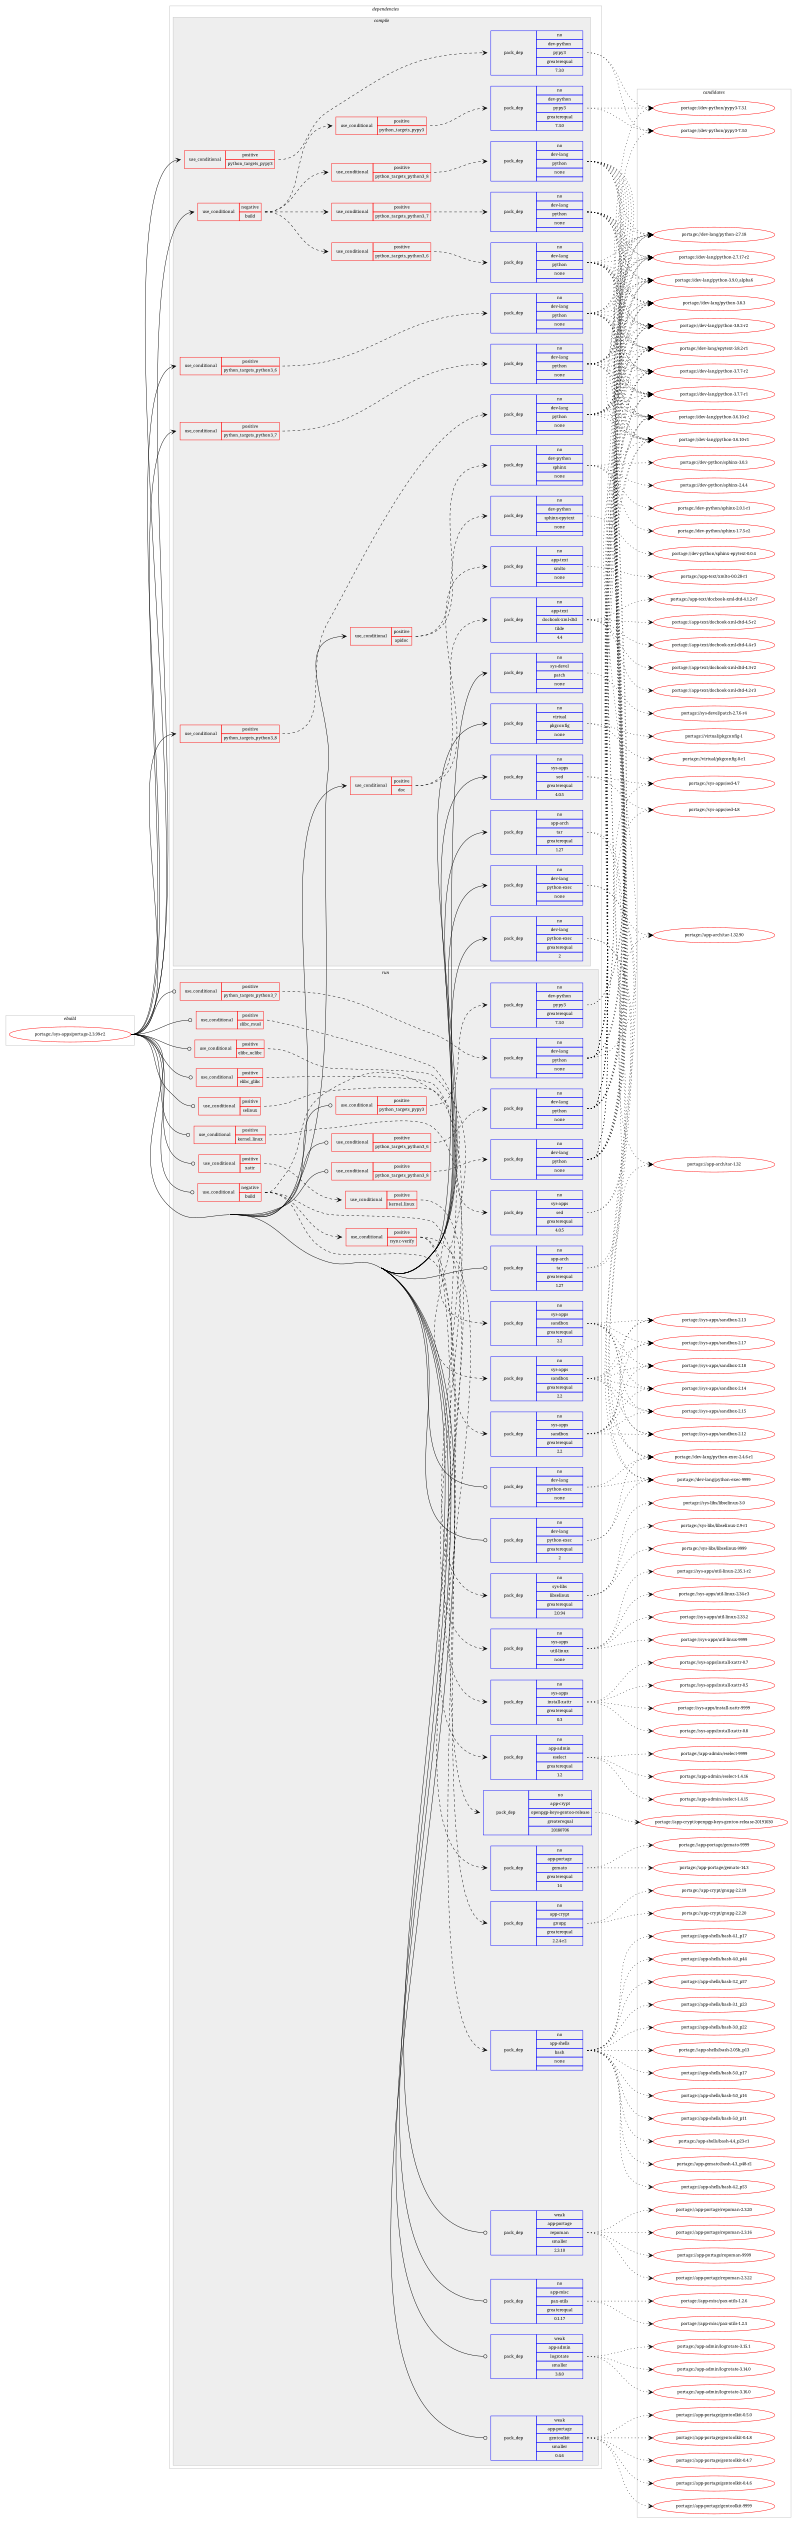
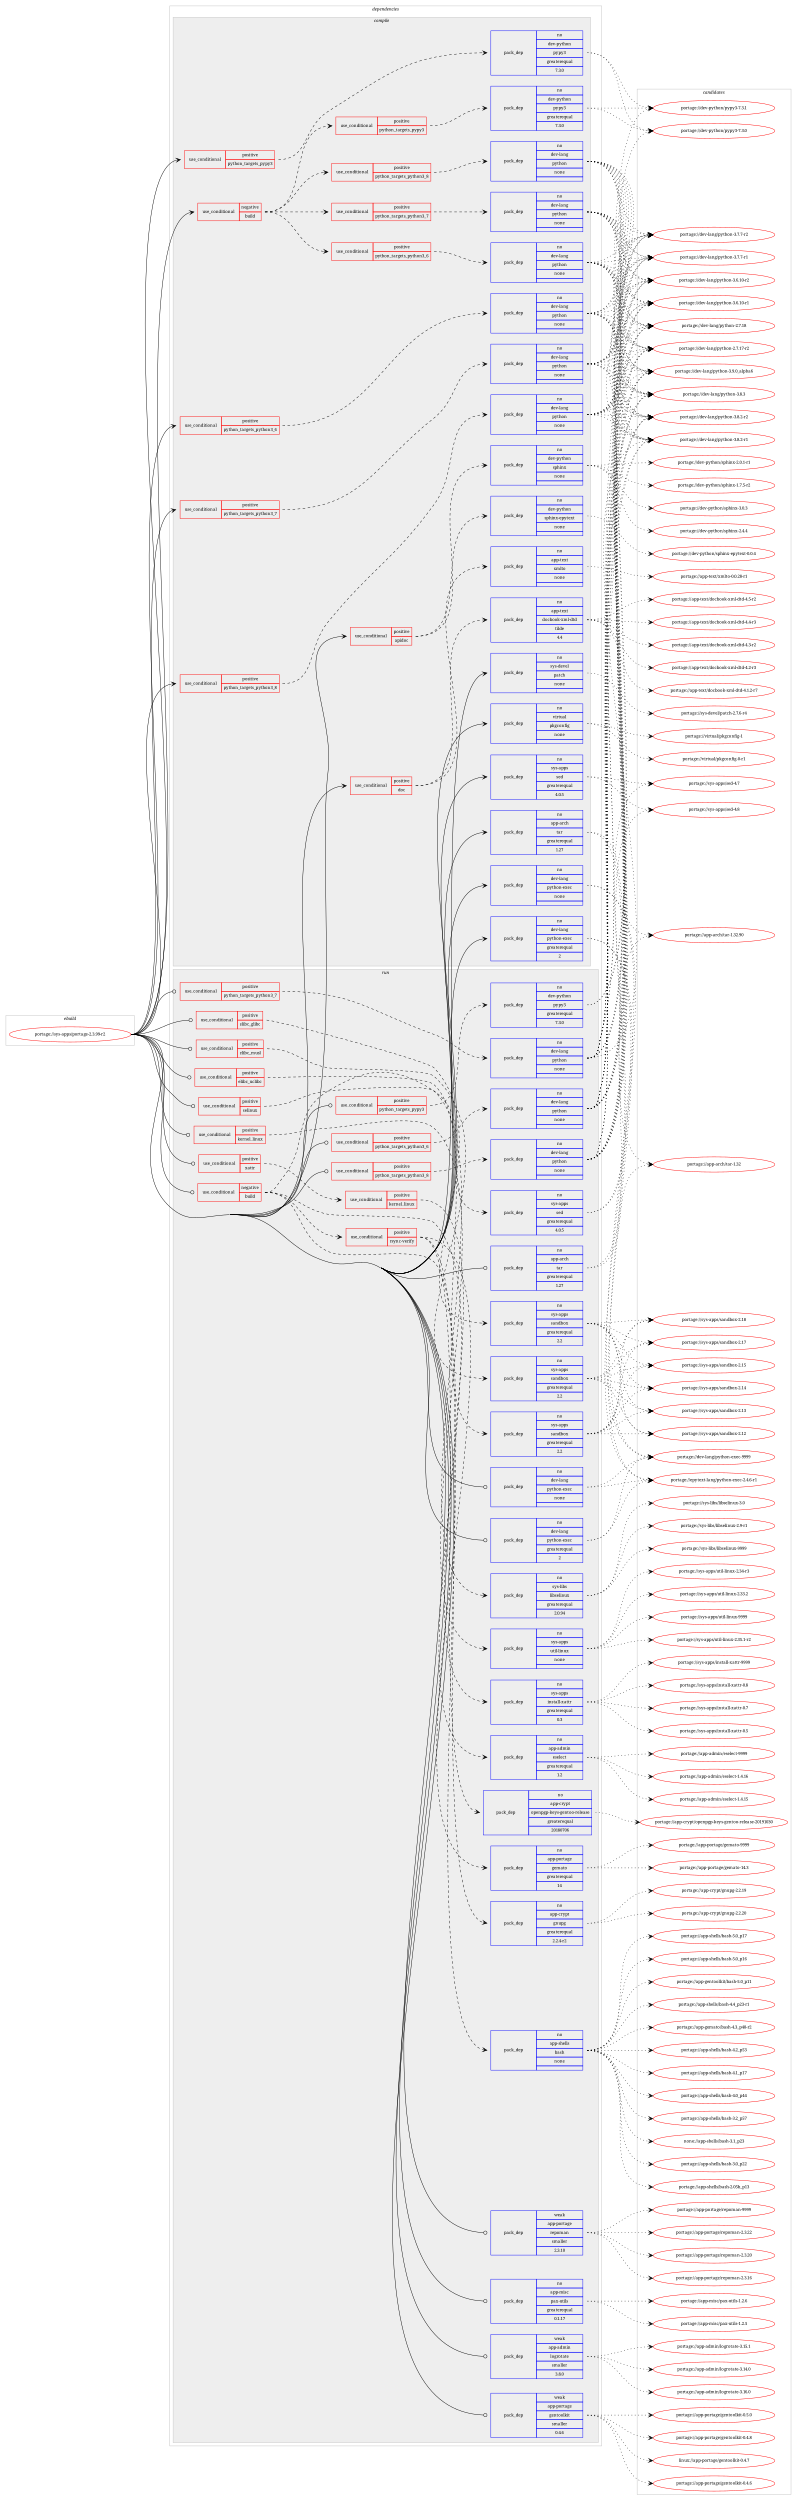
(714, 349) -> (714, 440)
(714, 1457) -> (714, 1480)
(714, 2005) -> (714, 2142)
(714, 2119) -> (714, 1982)
(714, 2461) -> (714, 2461)
(714, 2506) -> none
